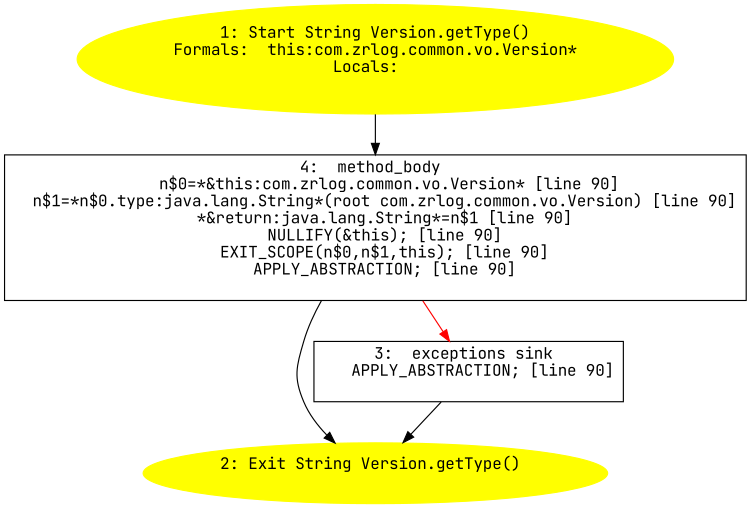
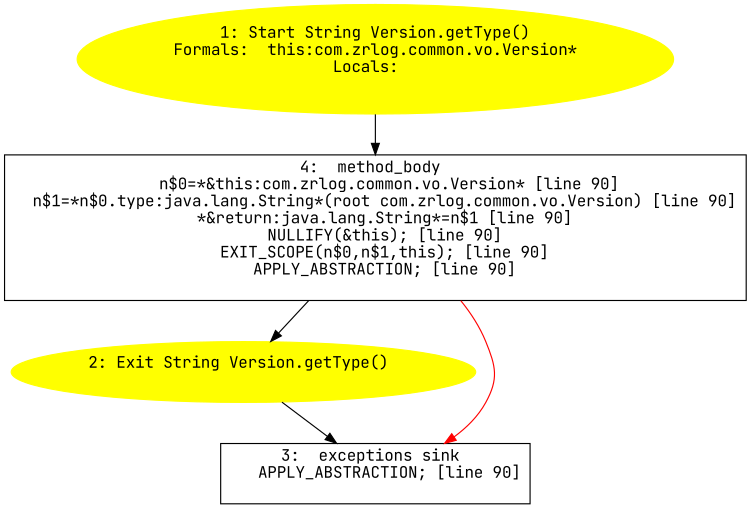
(426, 418) -> (305, 419)
